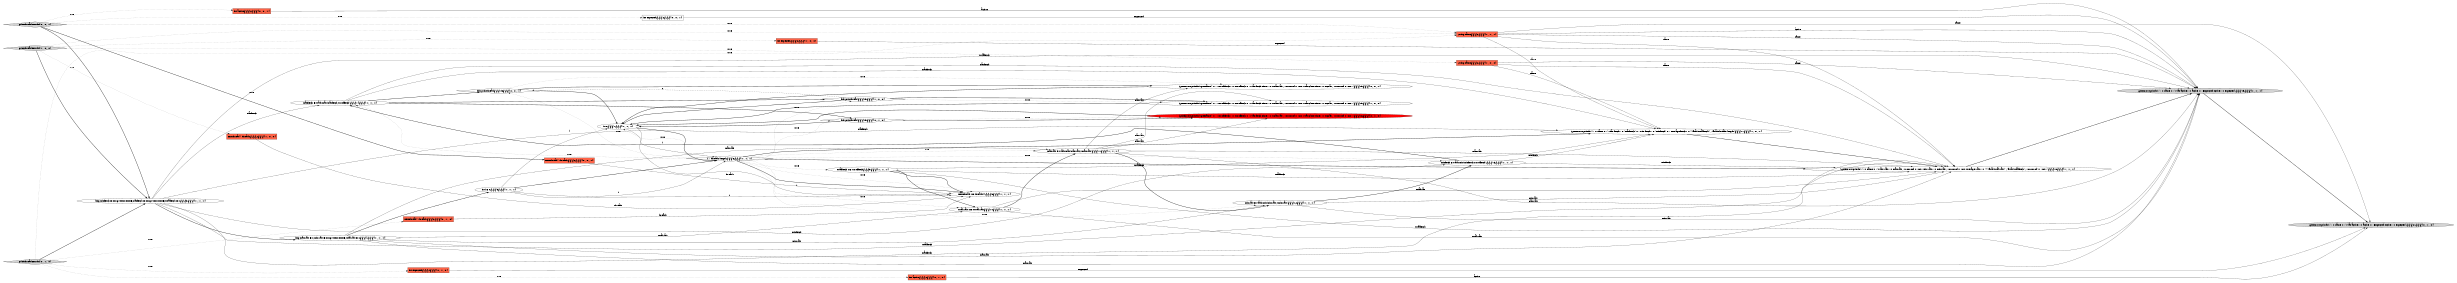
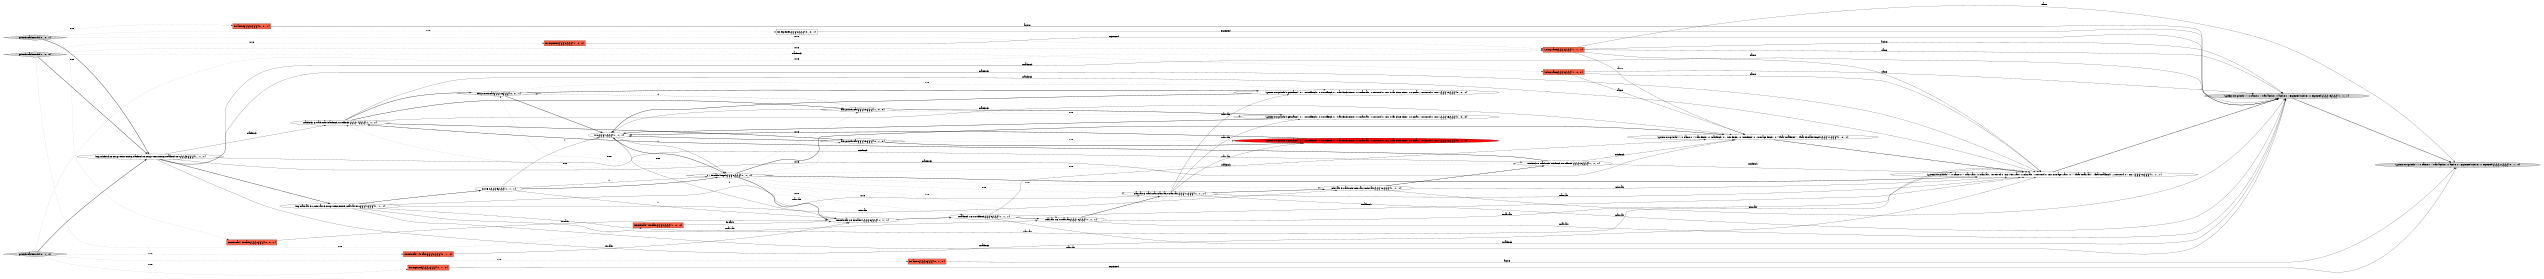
(730, 49) -> (797, 53)
(732, 108) -> (718, 111)
(288, 114) -> (89, 177)
(928, 177) -> (923, 218)
